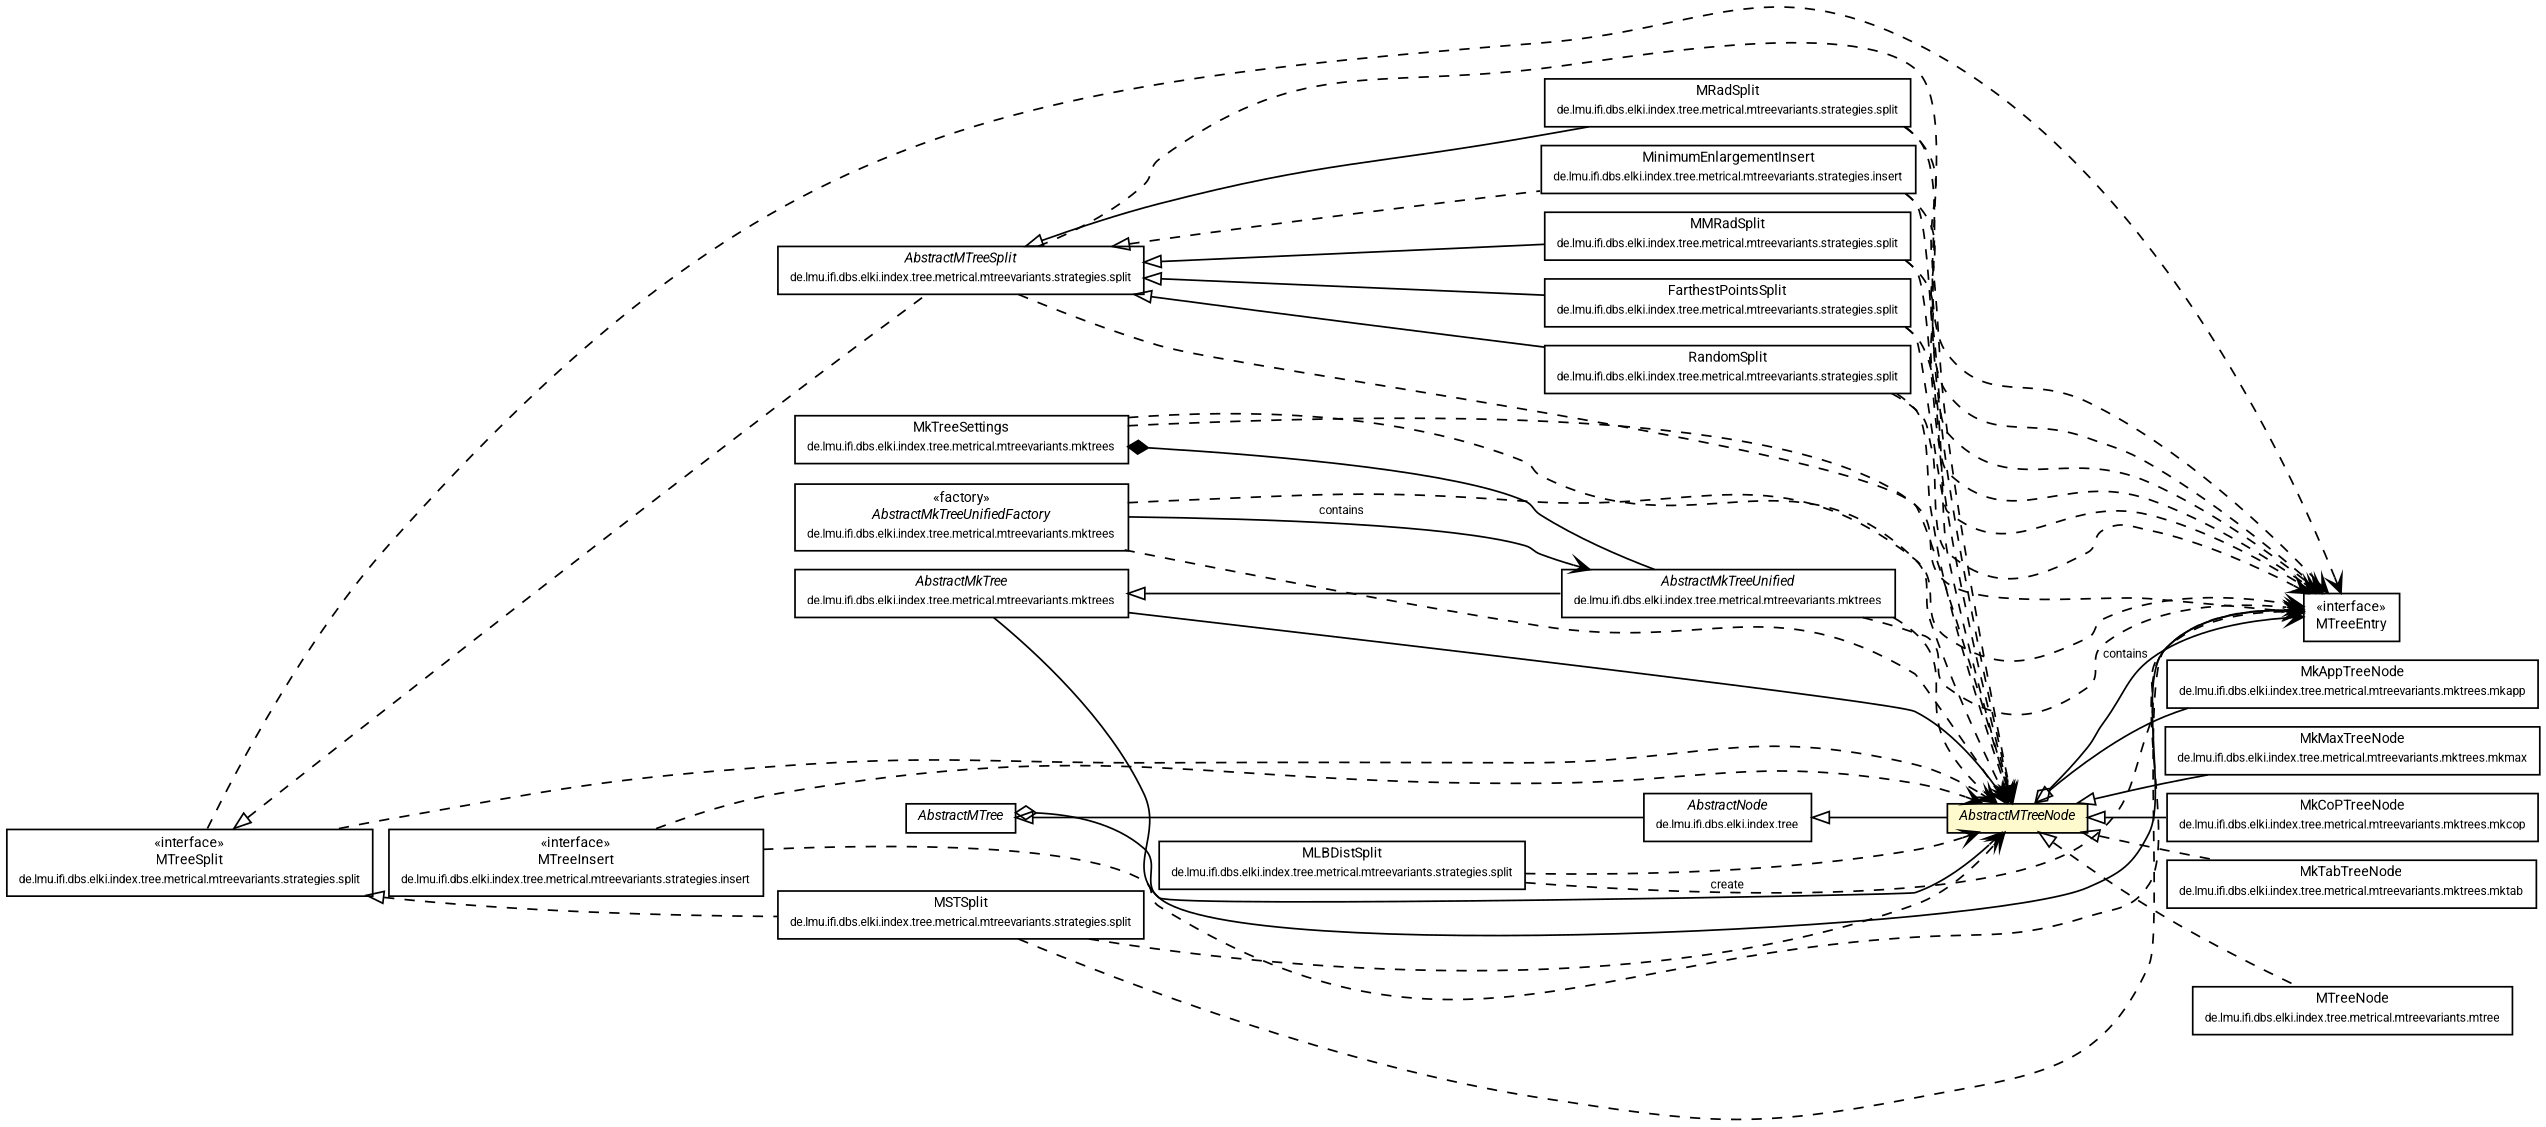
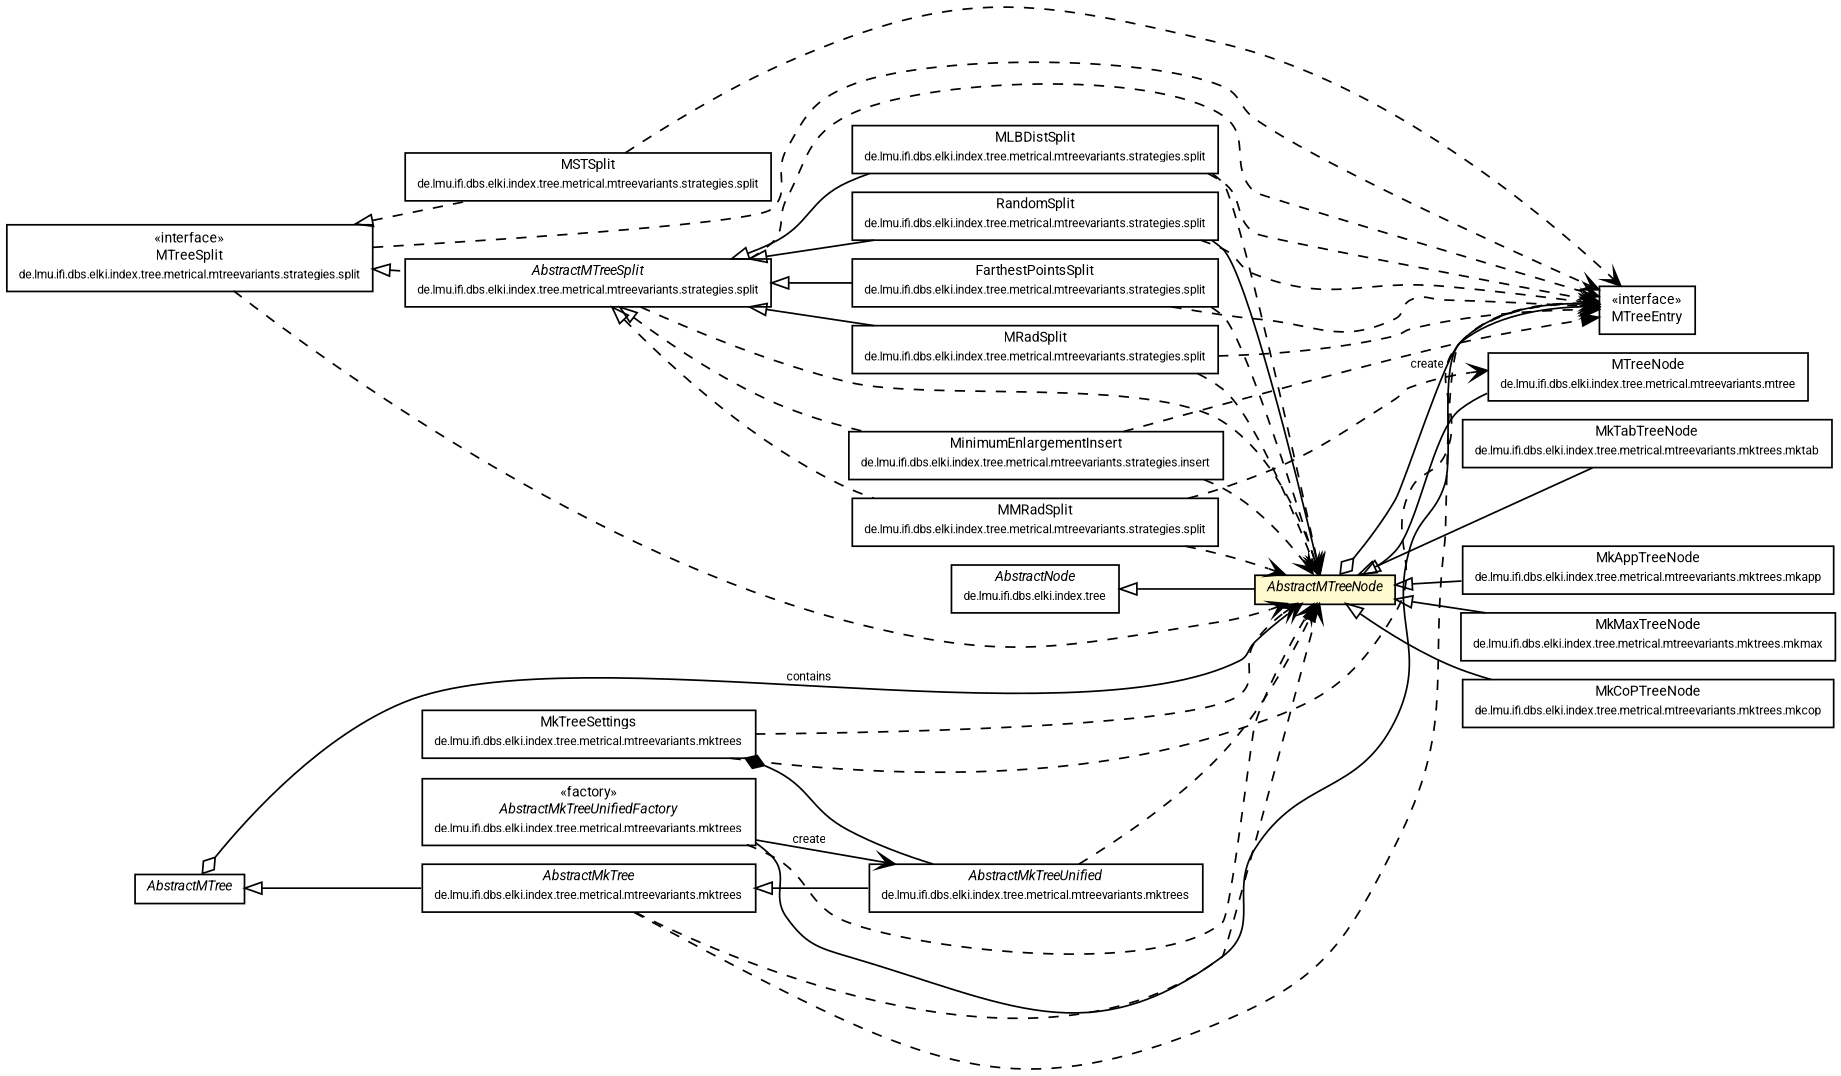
none -> (809, 213)
(1353, 253) -> (740, 422)
(2014, 468) -> (1351, 370)
(2023, 500) -> (1332, 439)
(1566, 502) -> (1293, 807)
(1342, 511) -> (810, 840)
(1949, 521) -> (1227, 556)
(1946, 588) -> (1274, 394)
(2126, 655) -> (1428, 365)
(1578, 666) -> (1004, 1017)
(2071, 698) -> none
(1948, 748) -> (1215, 761)
(1338, 818) -> (342, 888)
(2170, 851) -> (1484, 517)
(575, 862) -> none
(1728, 886) -> (810, 678)
(2172, 921) -> (1422, 490)
(1652, 932) -> (1333, 948)
(1554, 968) -> none
